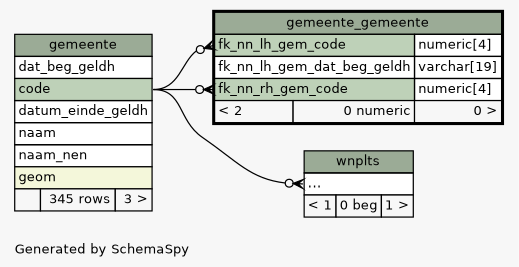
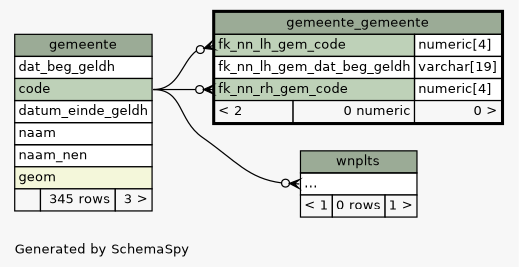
(359, 205) -> (359, 205)
